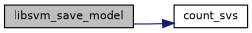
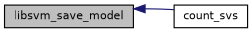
(148, 24) -> (160, 9)
